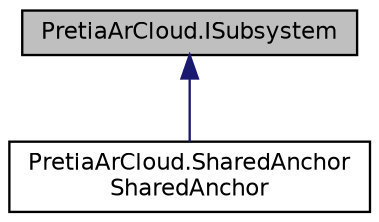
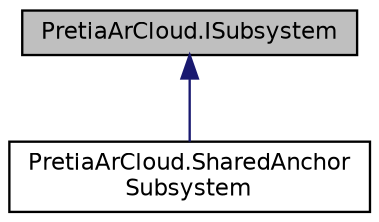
(190, 177) -> (190, 177)
